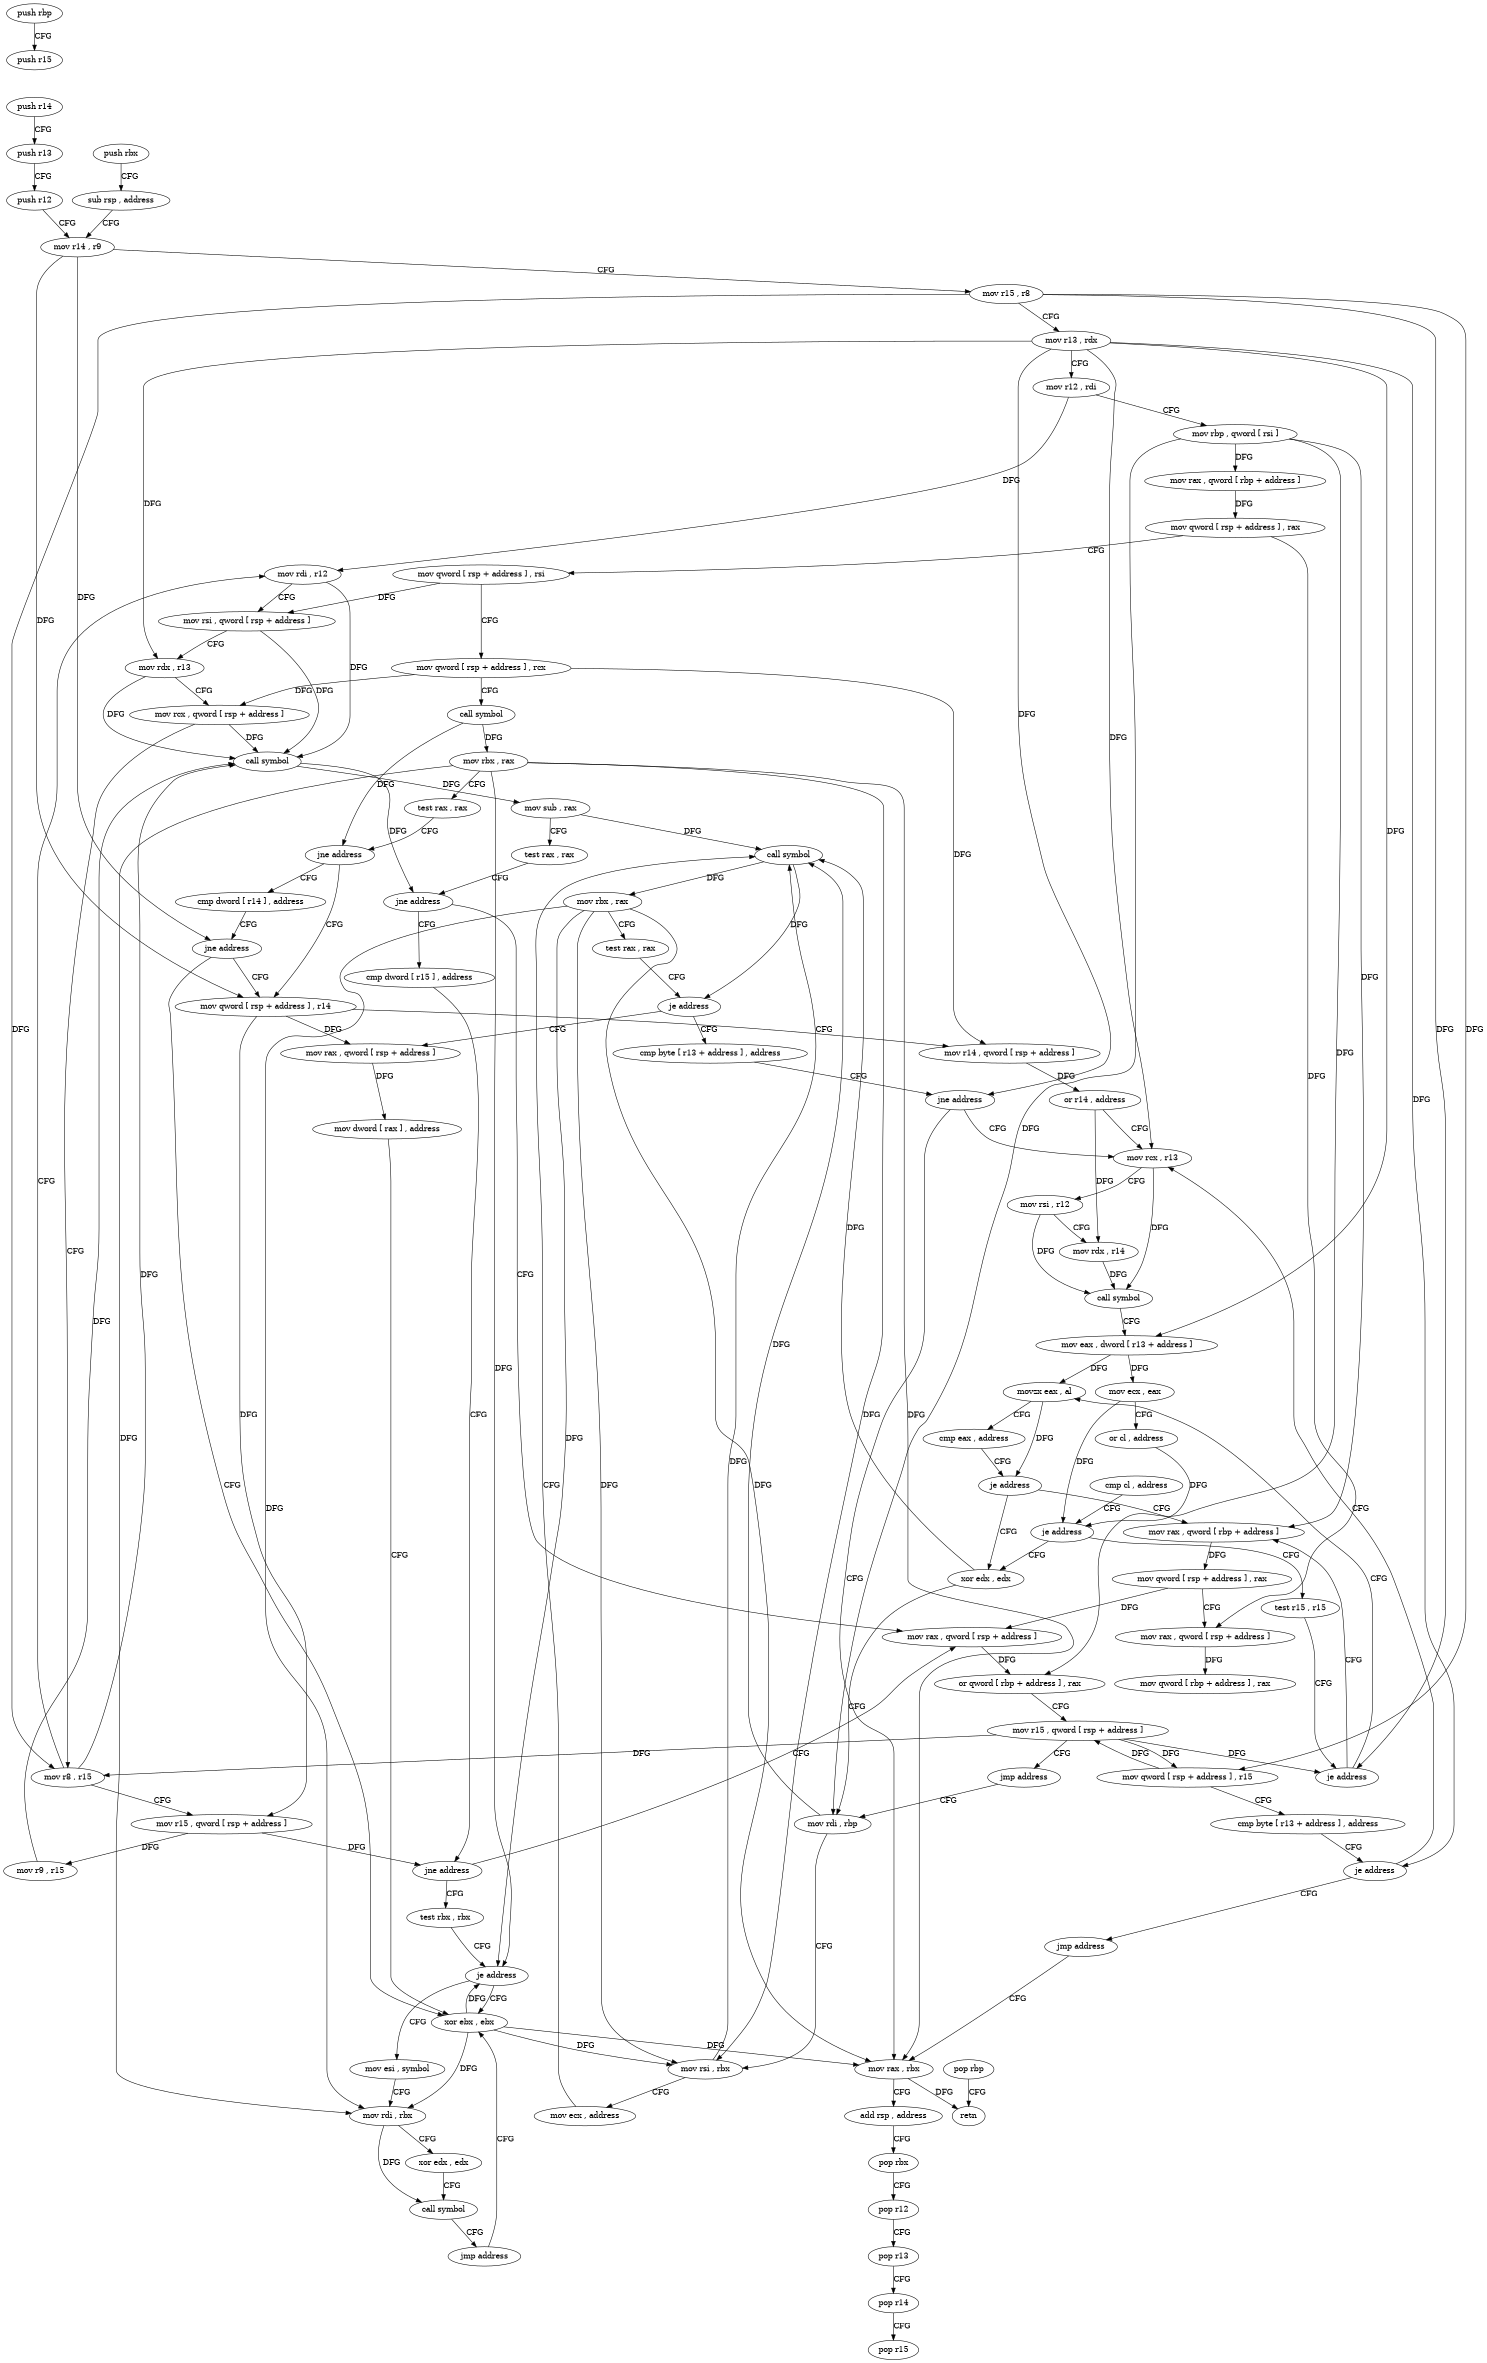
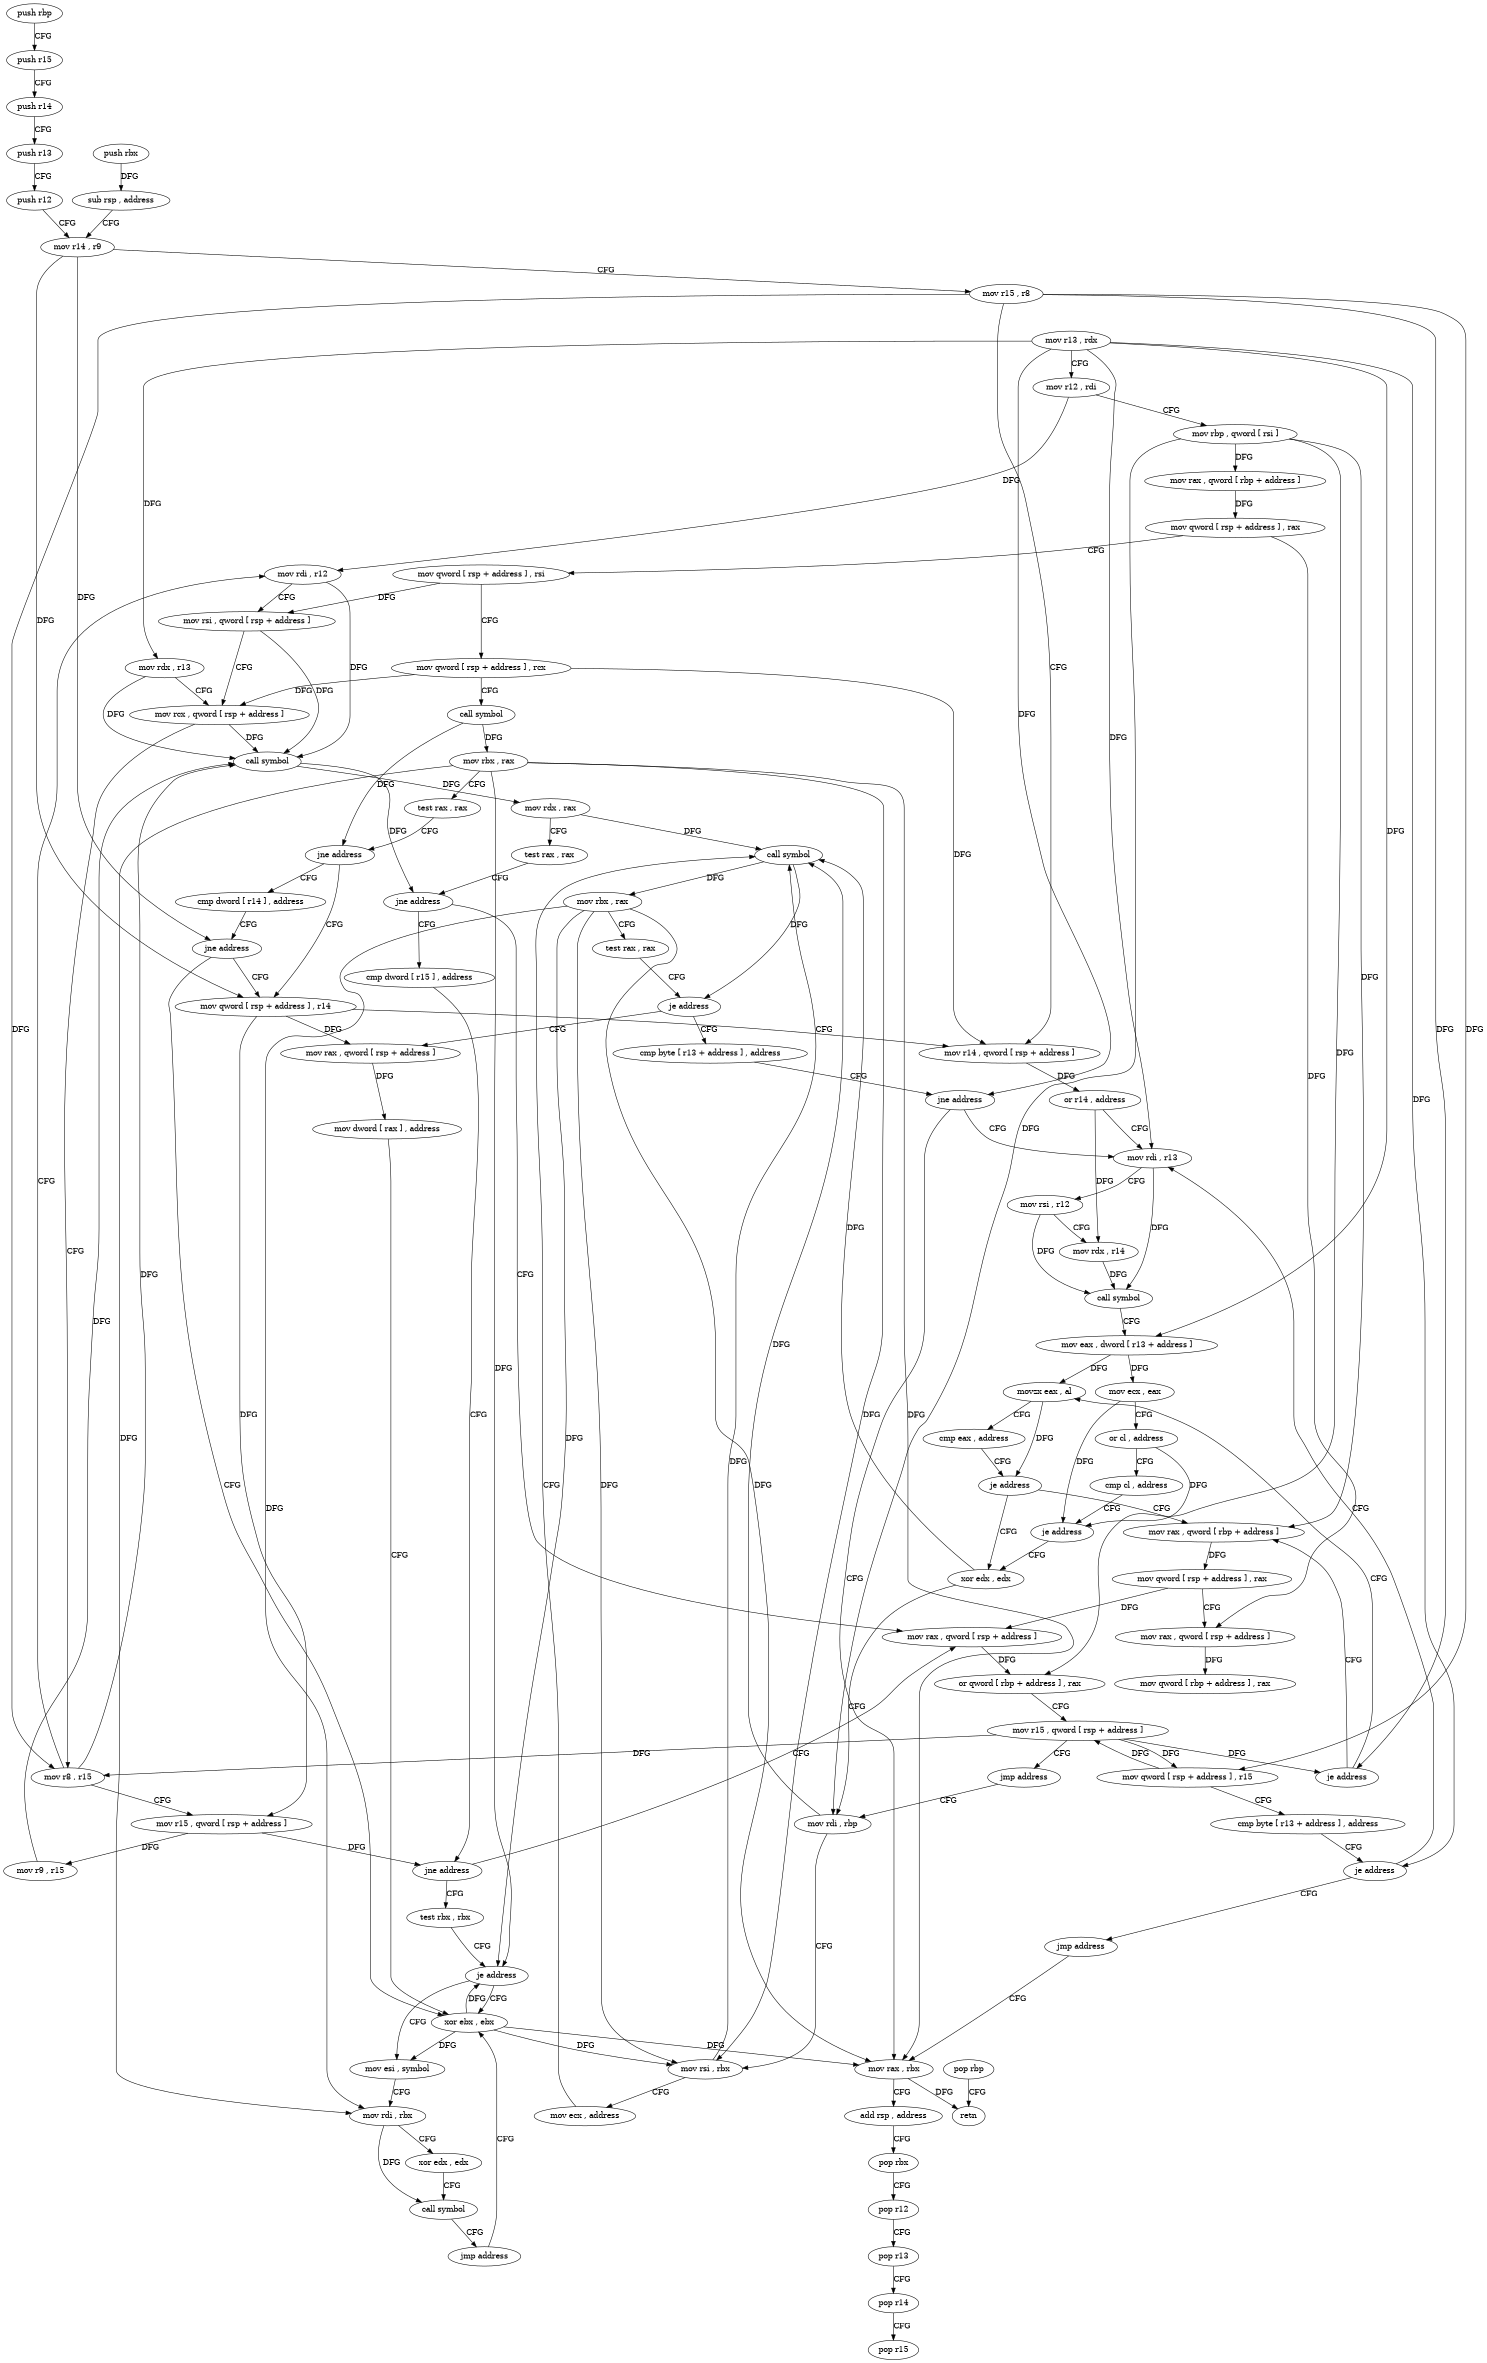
none -> (35, 81)
(130, 177) -> (130, 177)
(1037, 316) -> (1050, 672)
(204, 643) -> (234, 666)
(551, 808) -> (551, 808)
(1153, 1158) -> (1153, 1158)
none -> (1136, 1460)
(1300, 1608) -> none
(451, 2077) -> (435, 2044)
